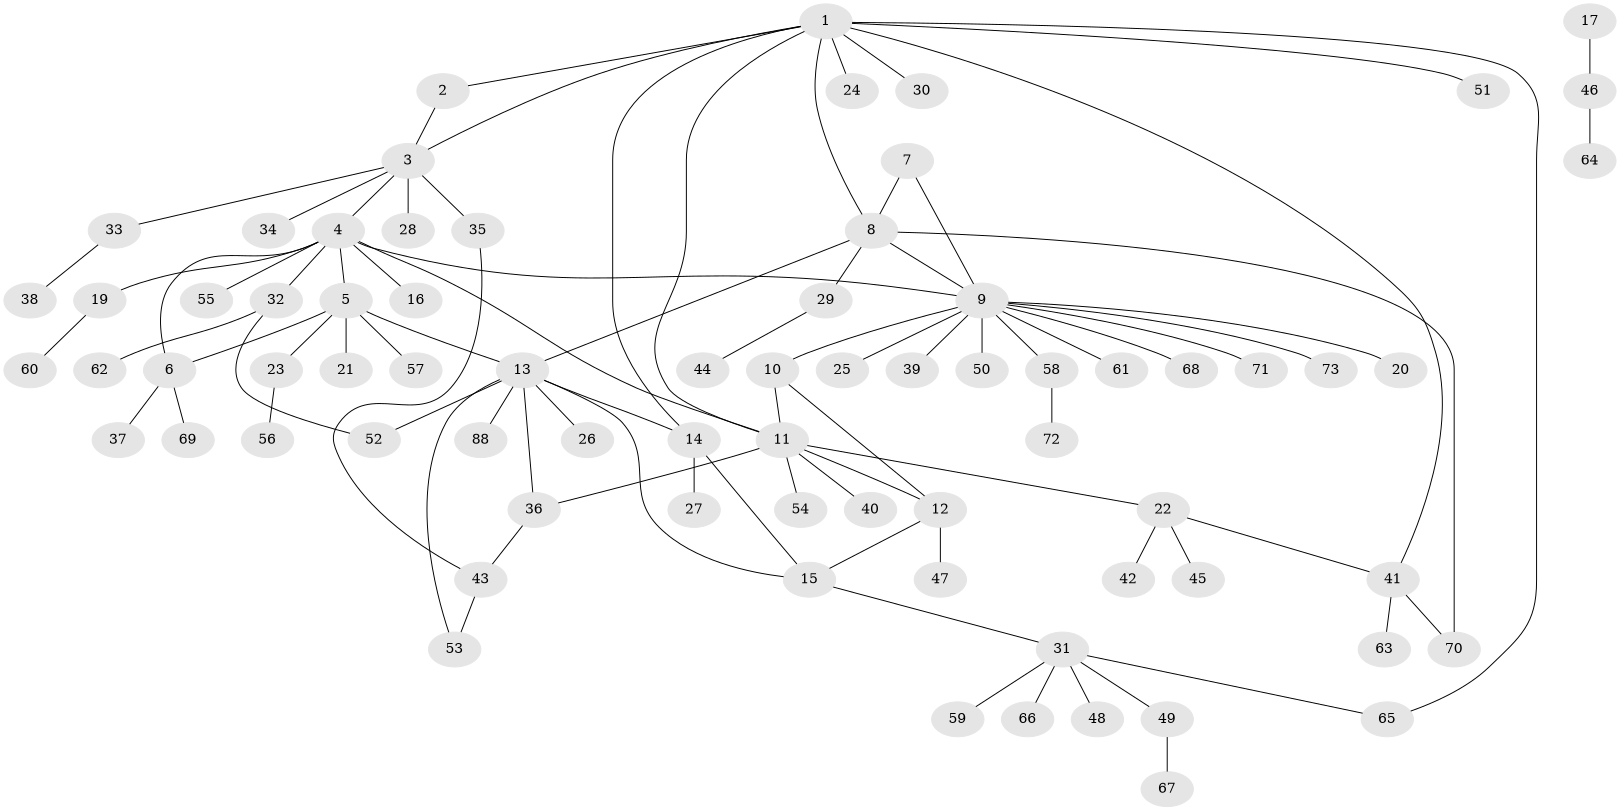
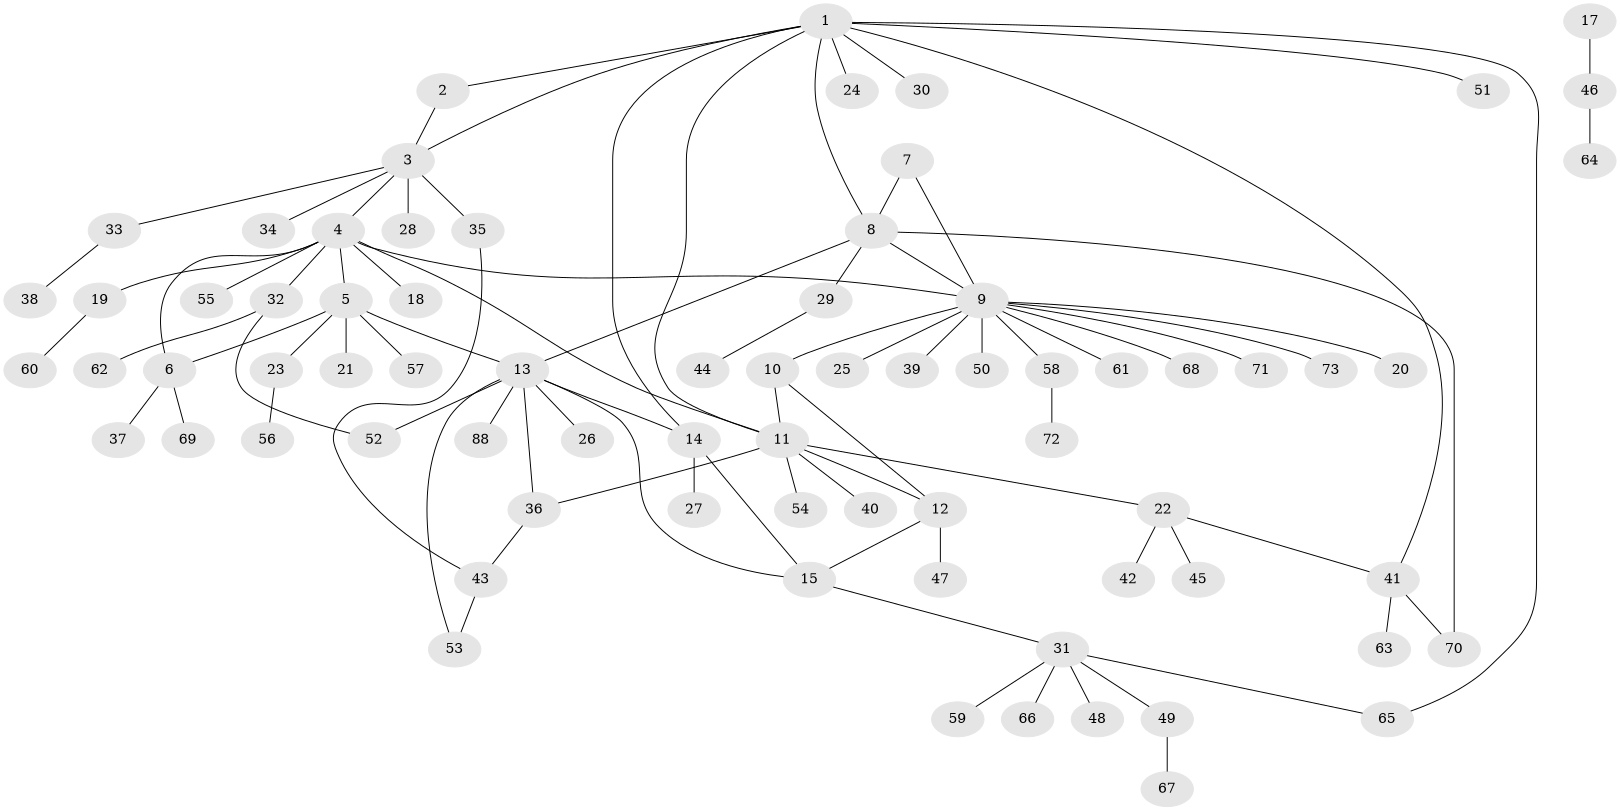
(416, 301) -> (416, 301)
